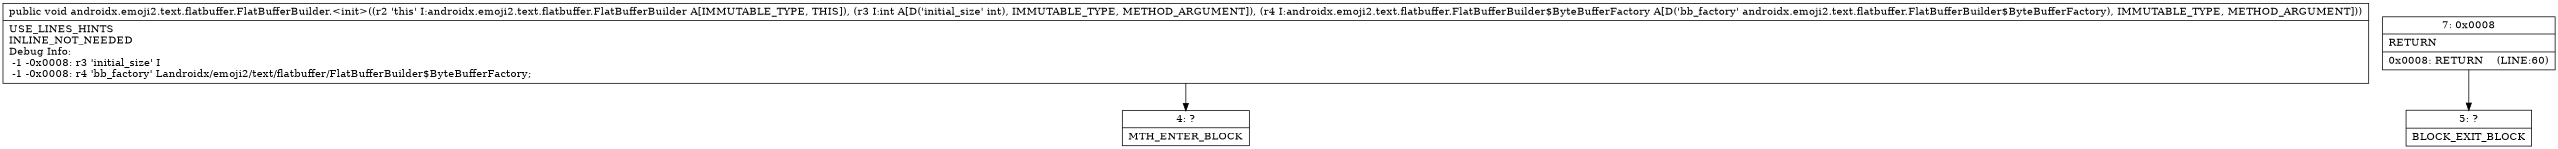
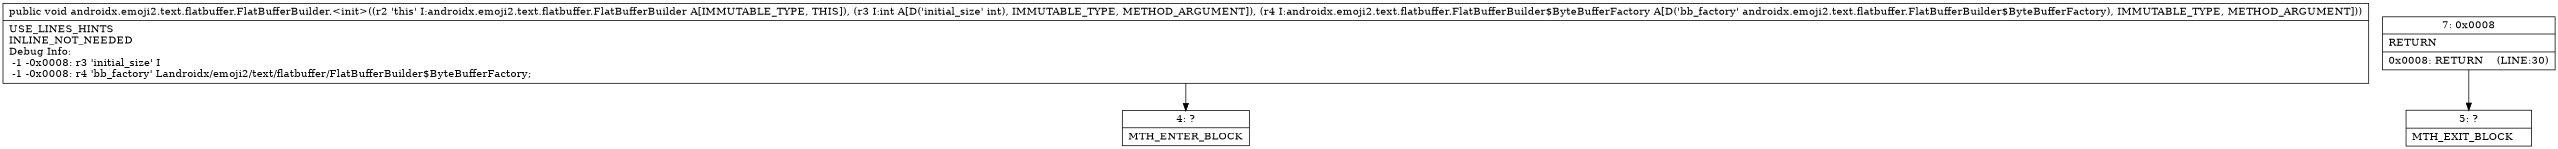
(2469, 61) -> (2469, 61)
(2469, 137) -> (2463, 137)
